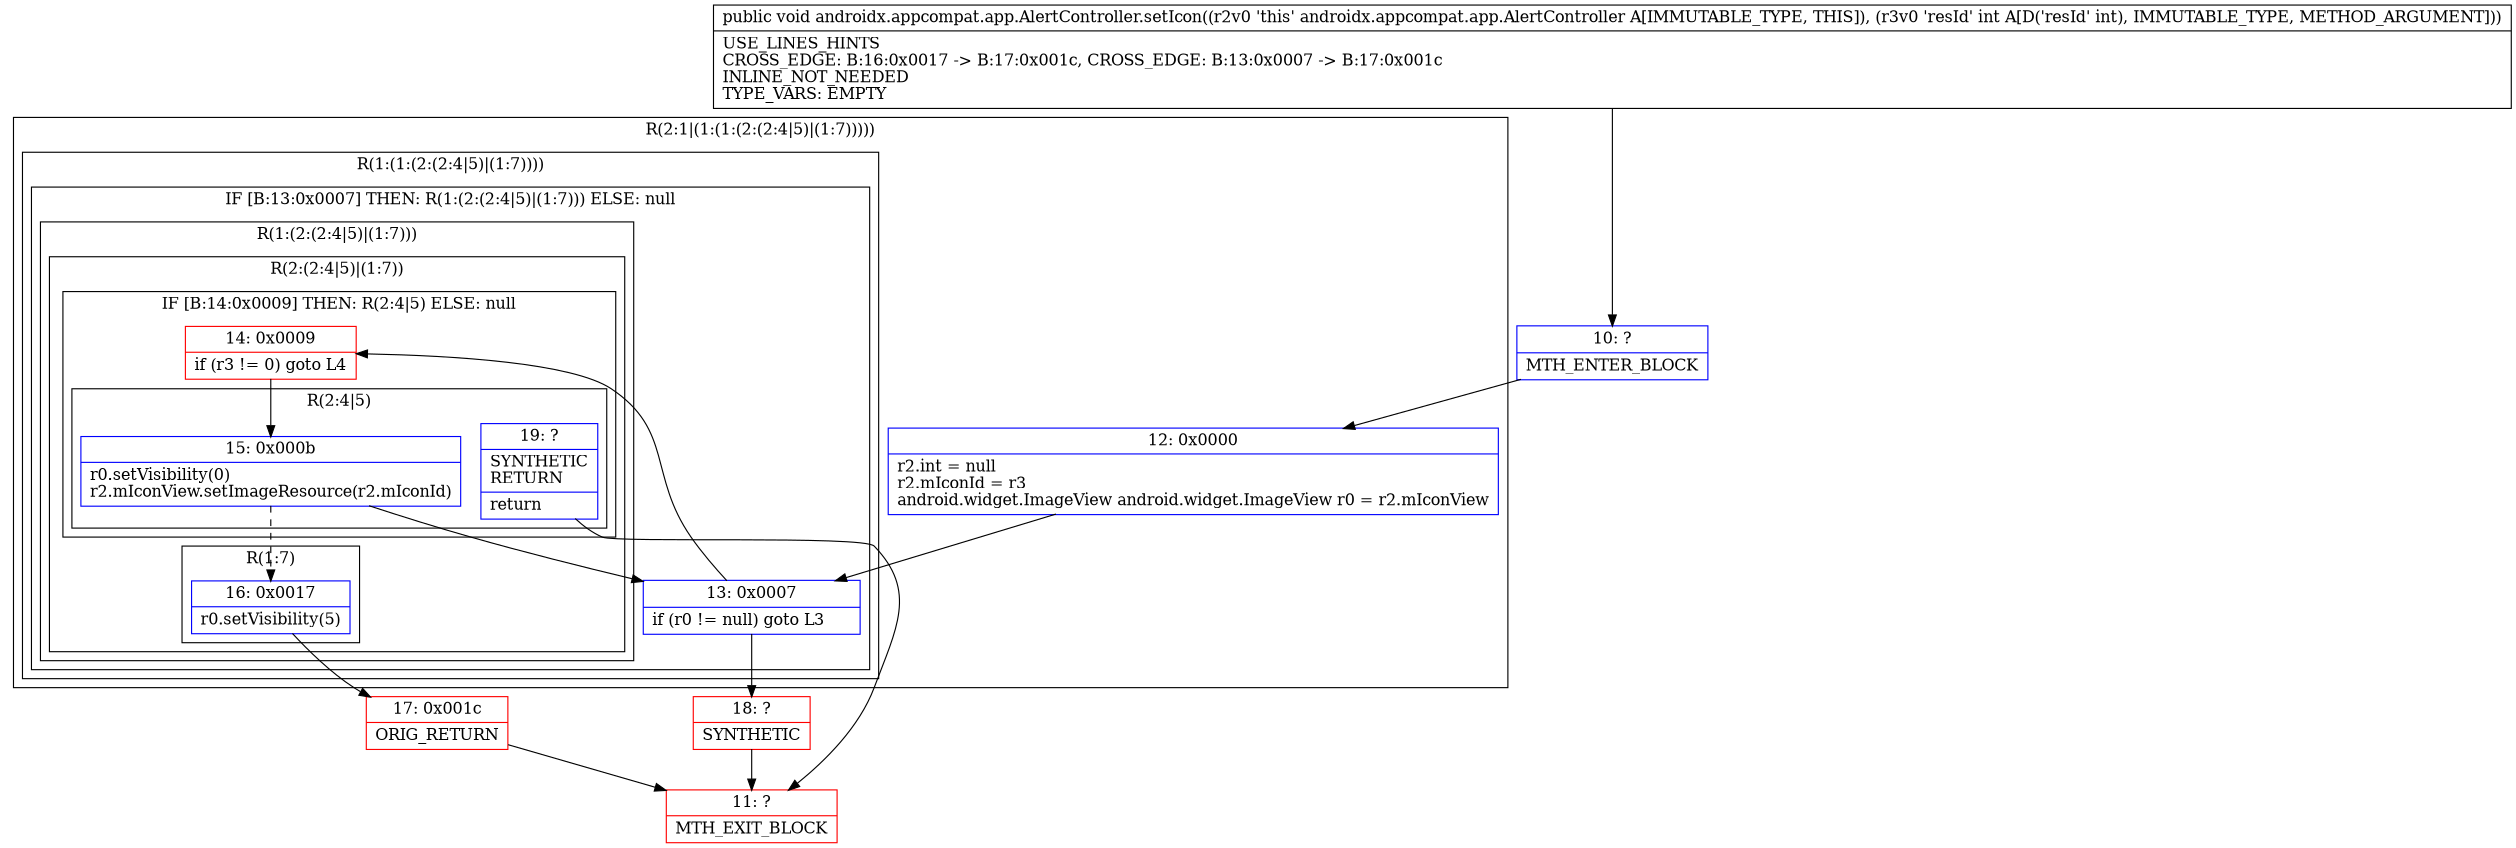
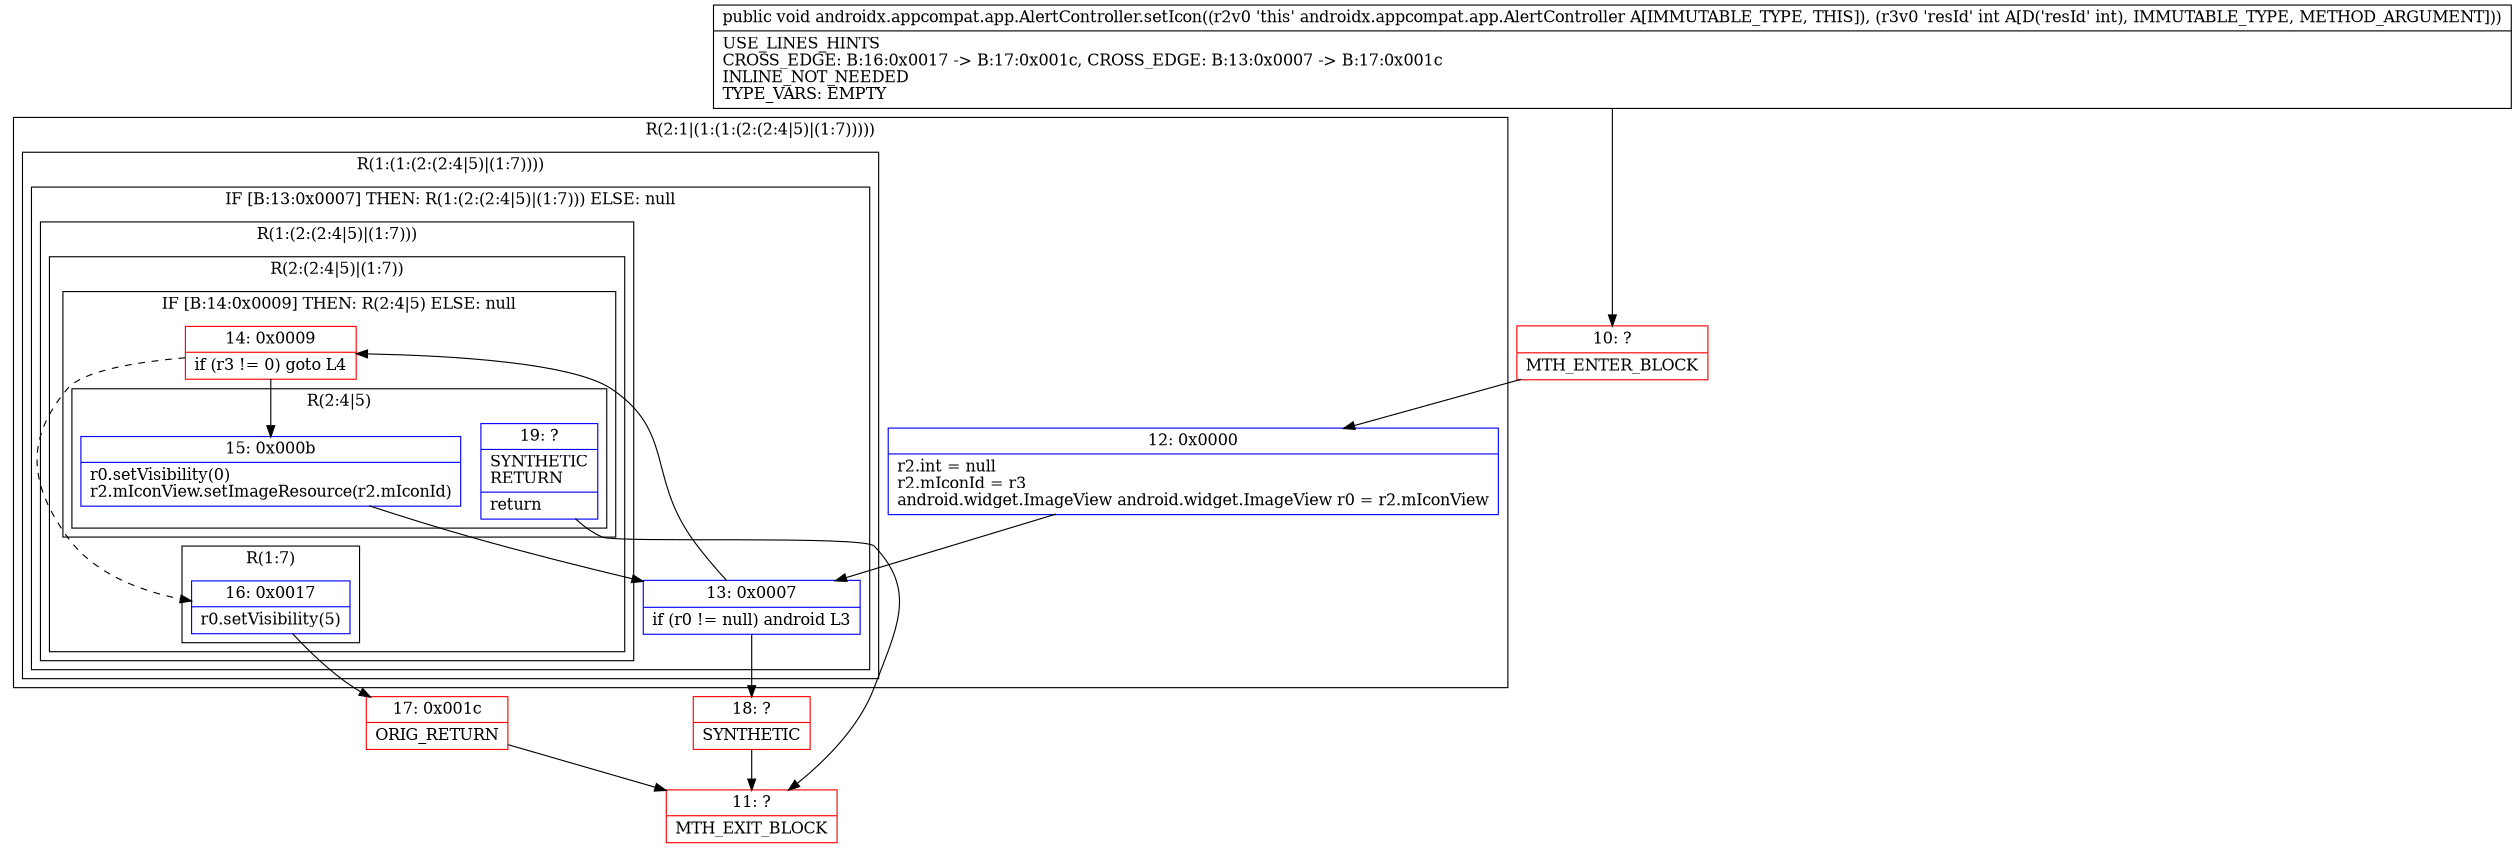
(1612, 353) -> (1612, 353)
(271, 554) -> (78, 550)
(739, 620) -> (752, 620)
